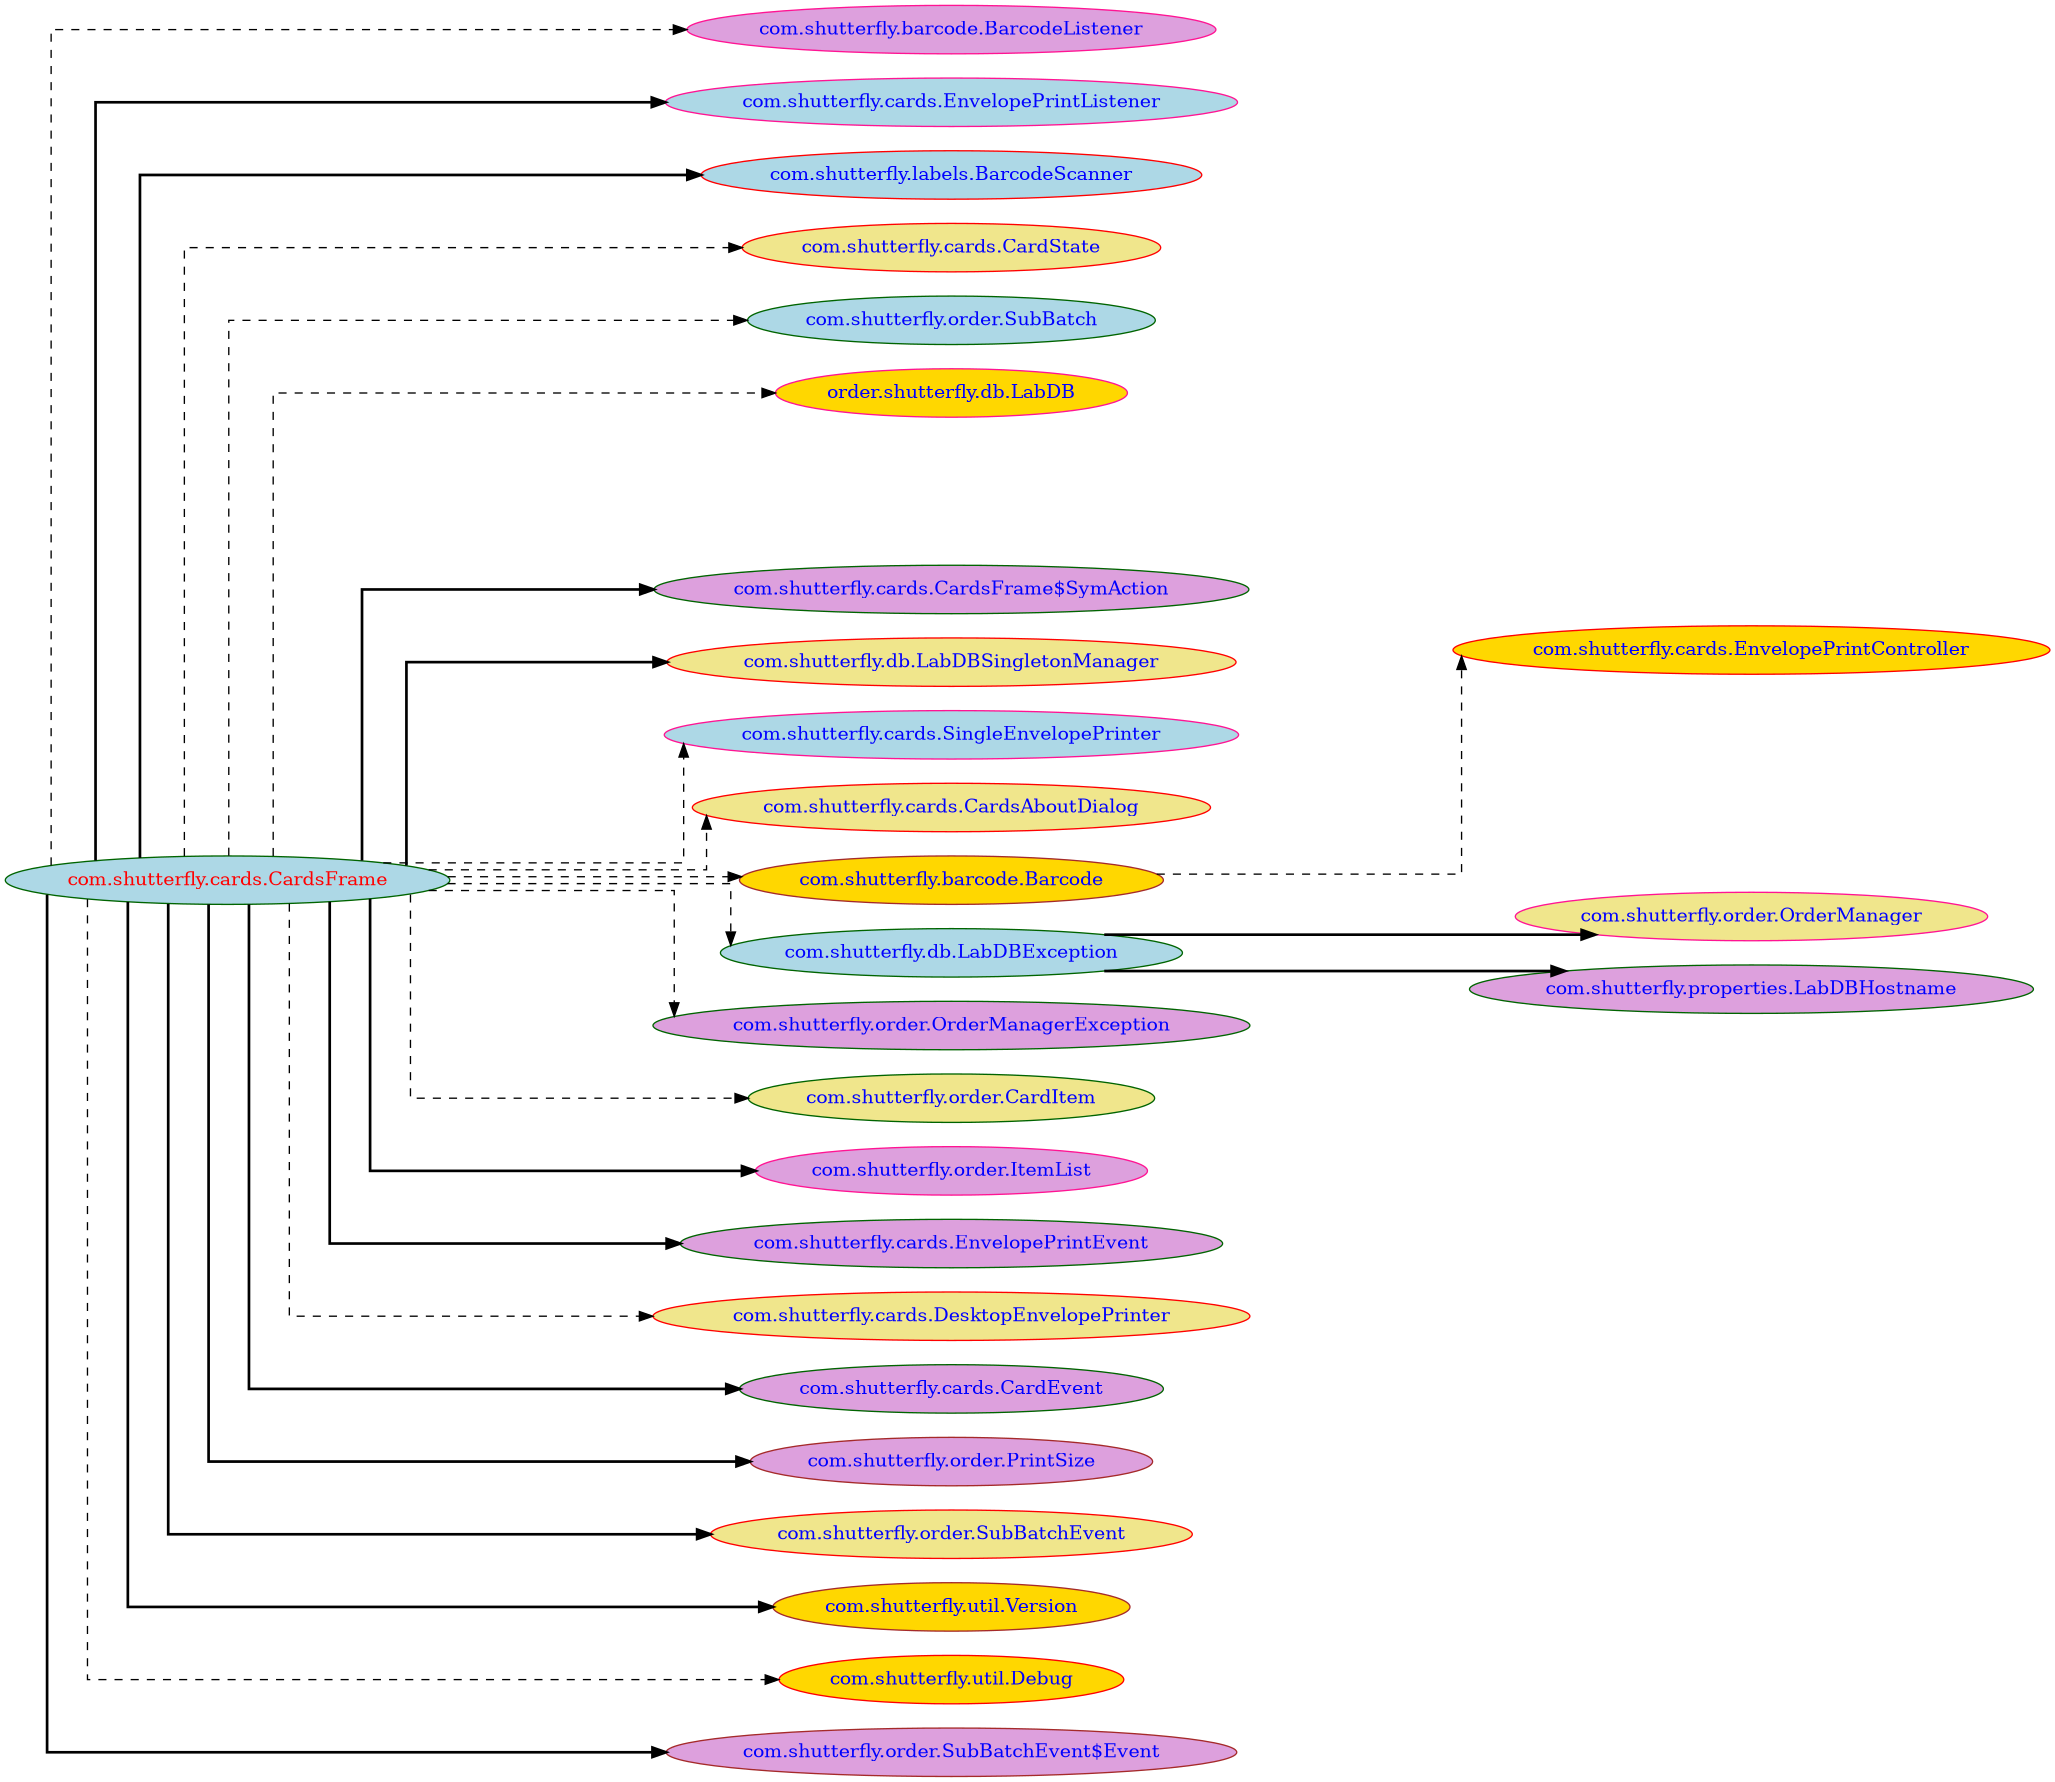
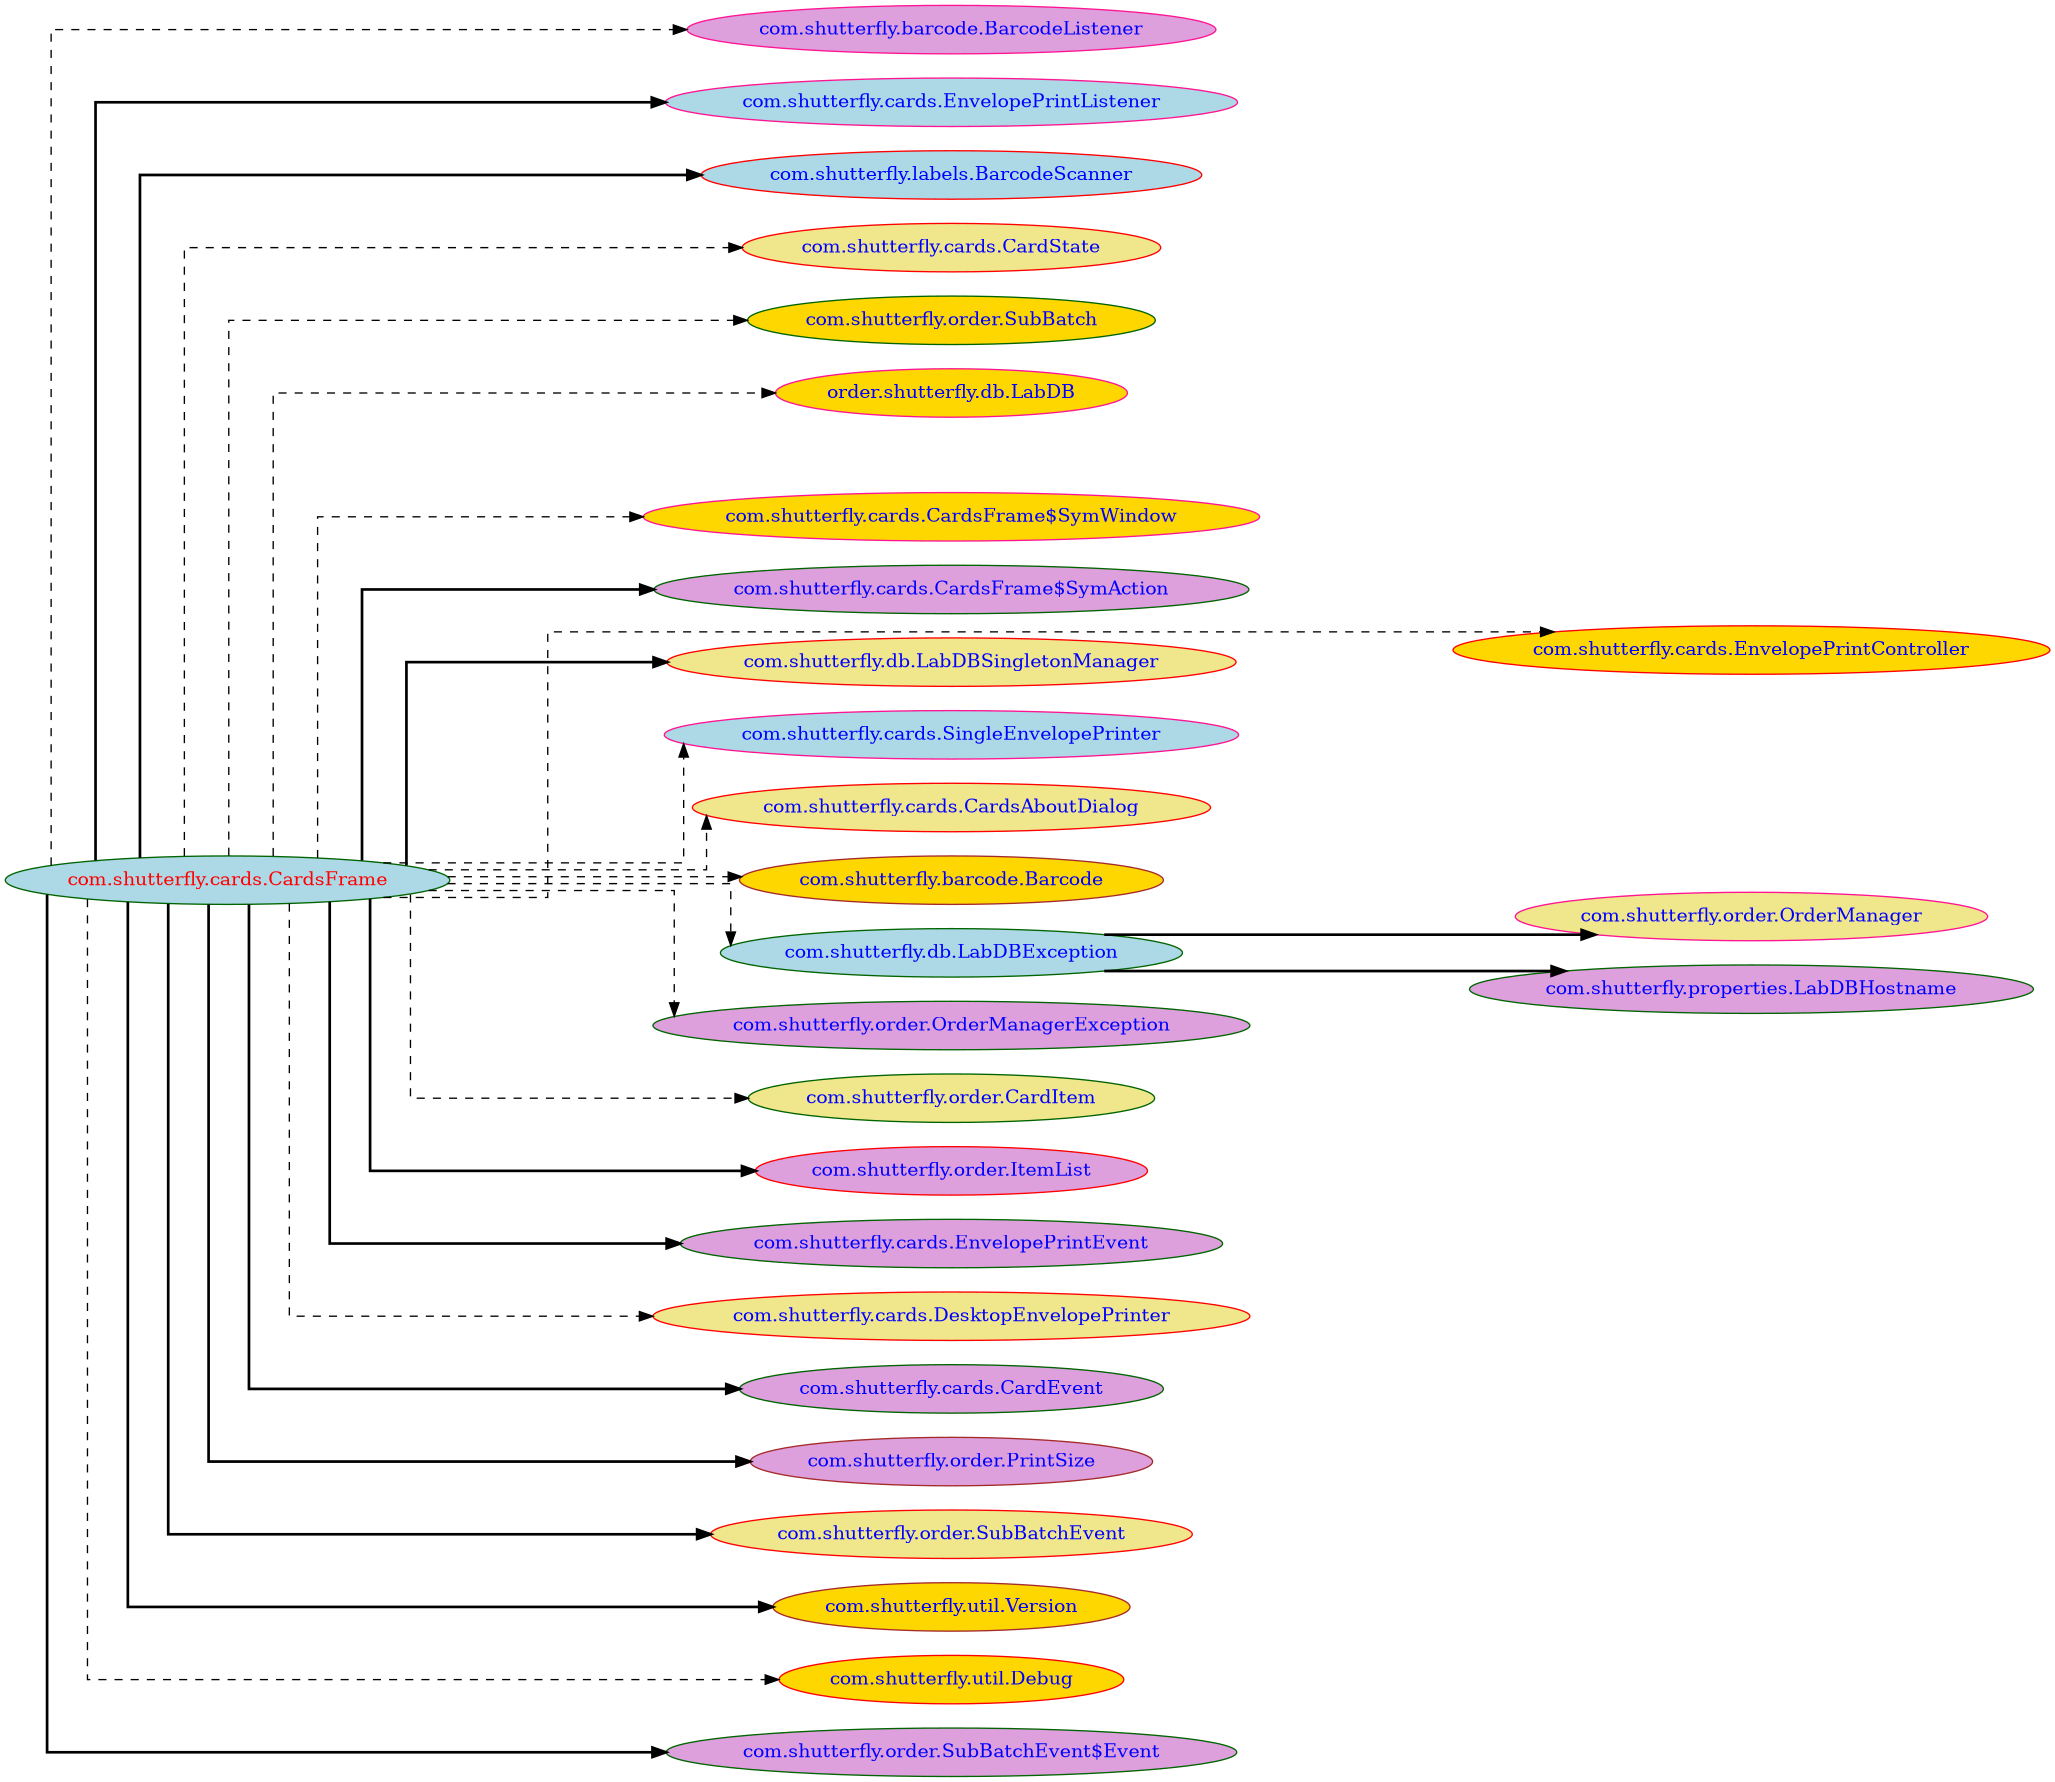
(951, 320) -> (951, 320)
none -> (951, 517)
(1411, 874) -> (829, 632)
(951, 1171) -> (951, 1171)
(951, 1752) -> (951, 1752)
